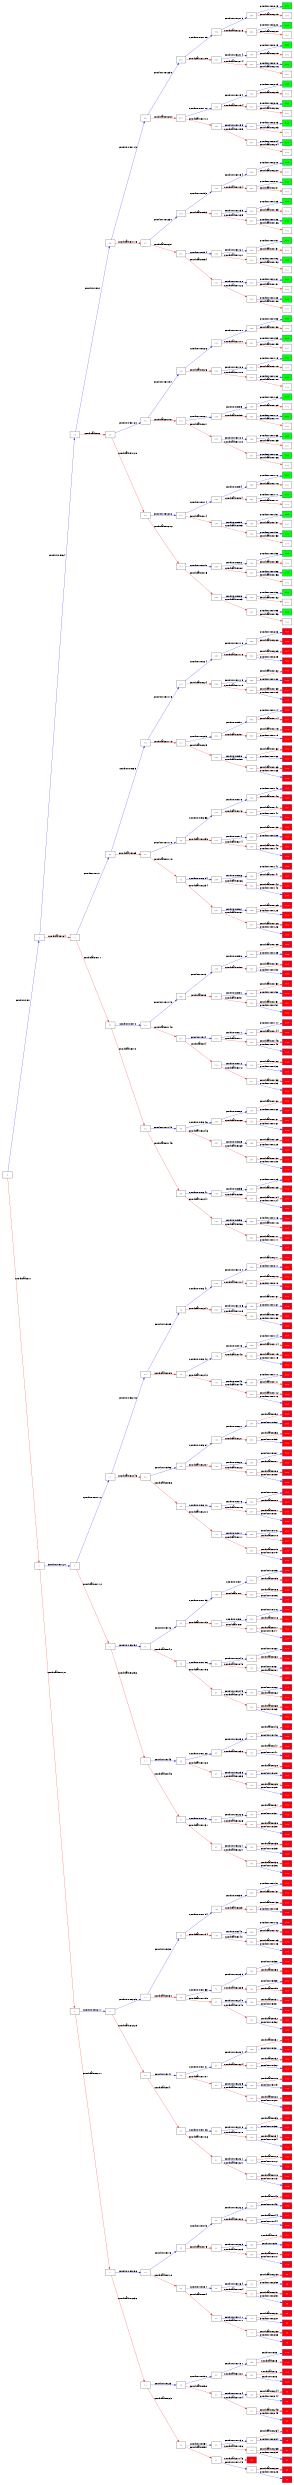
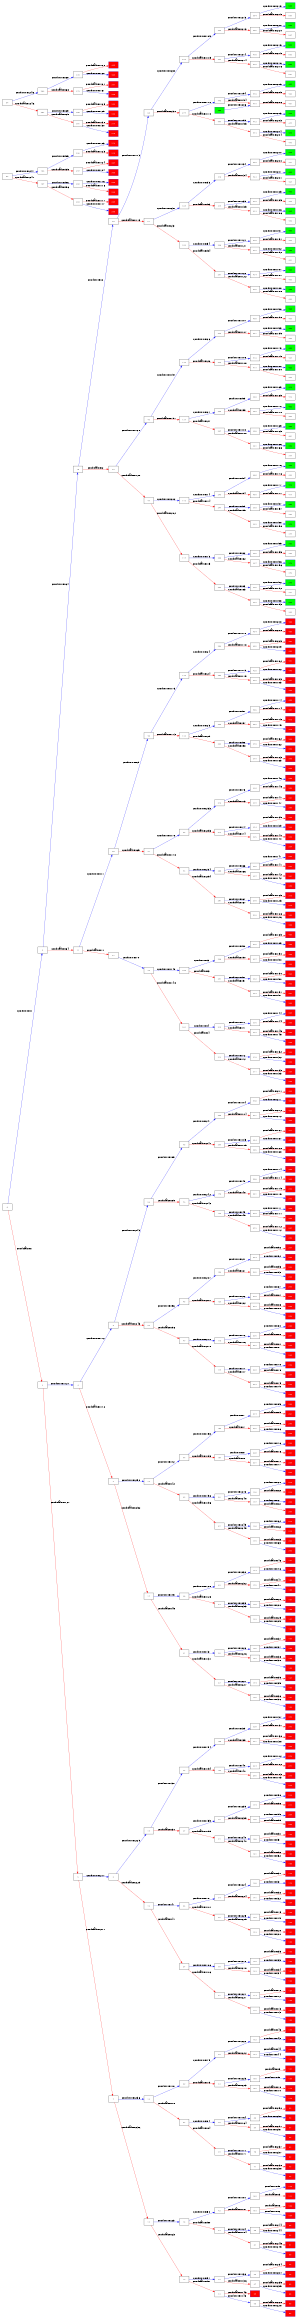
(268, 105) -> (236, 108)
(146, 1129) -> none
